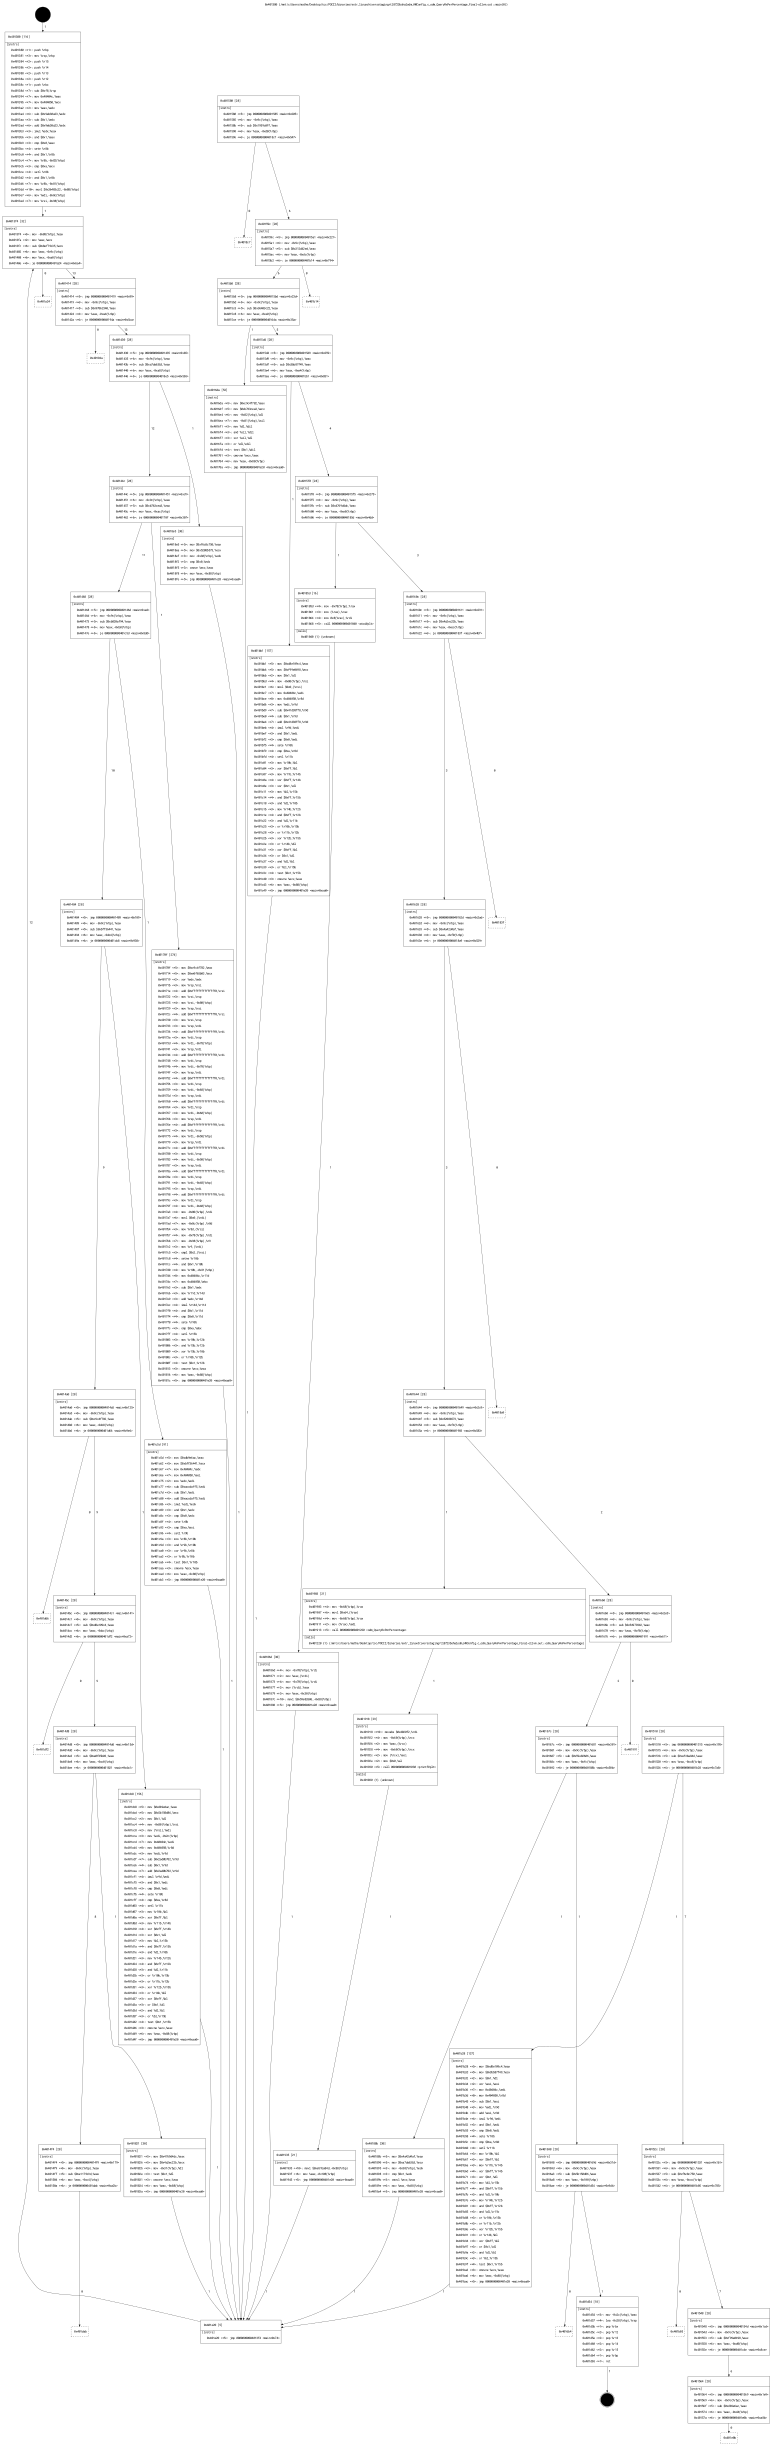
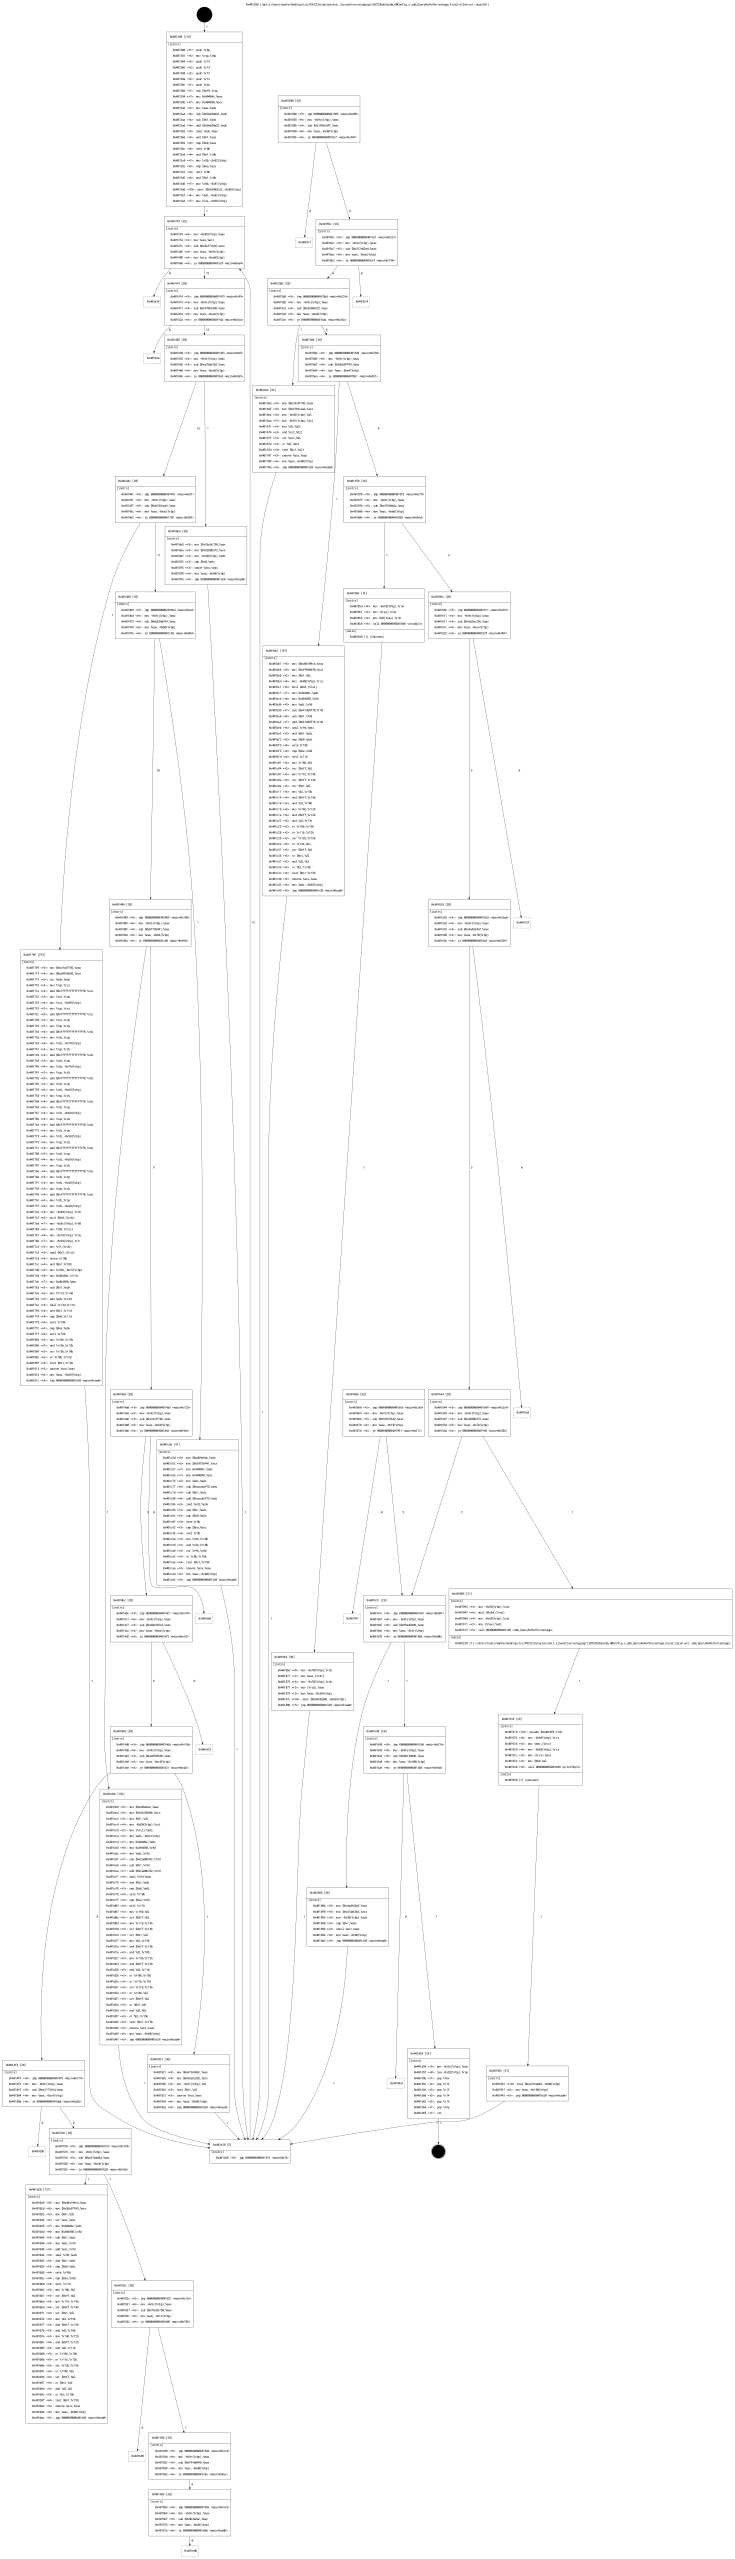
(537, 1515) -> (437, 1515)
none -> (66, 2117)
(369, 2314) -> none
